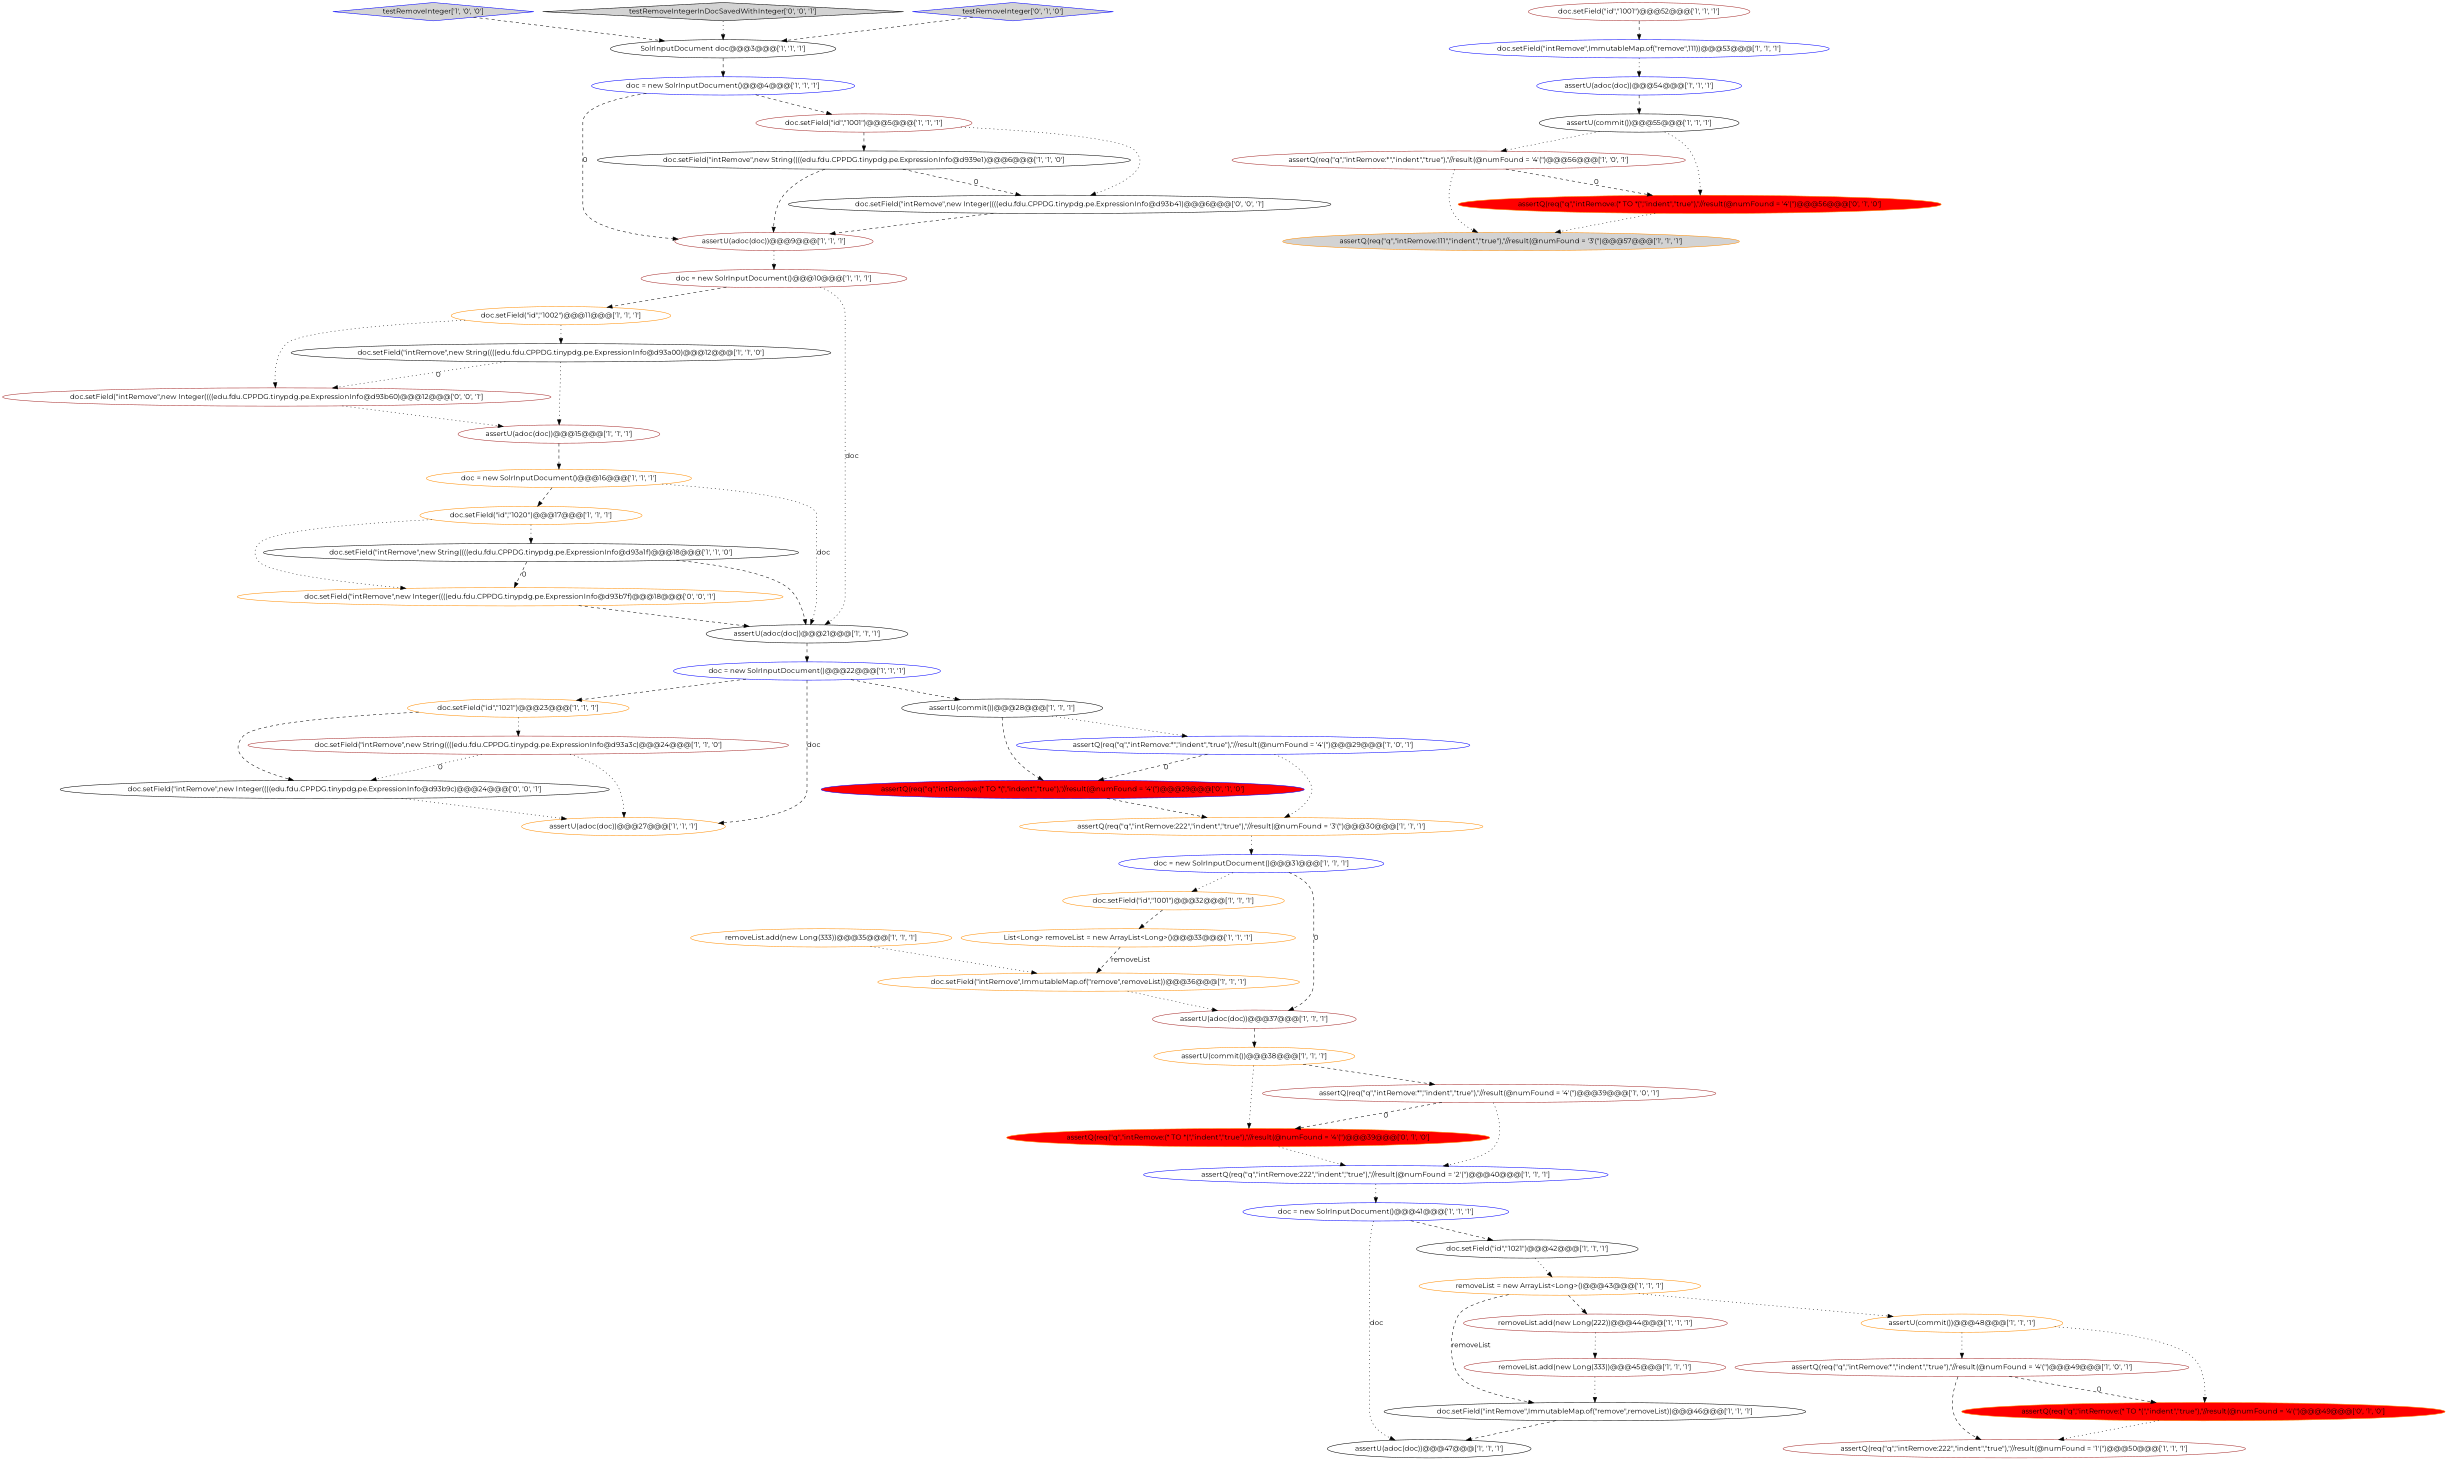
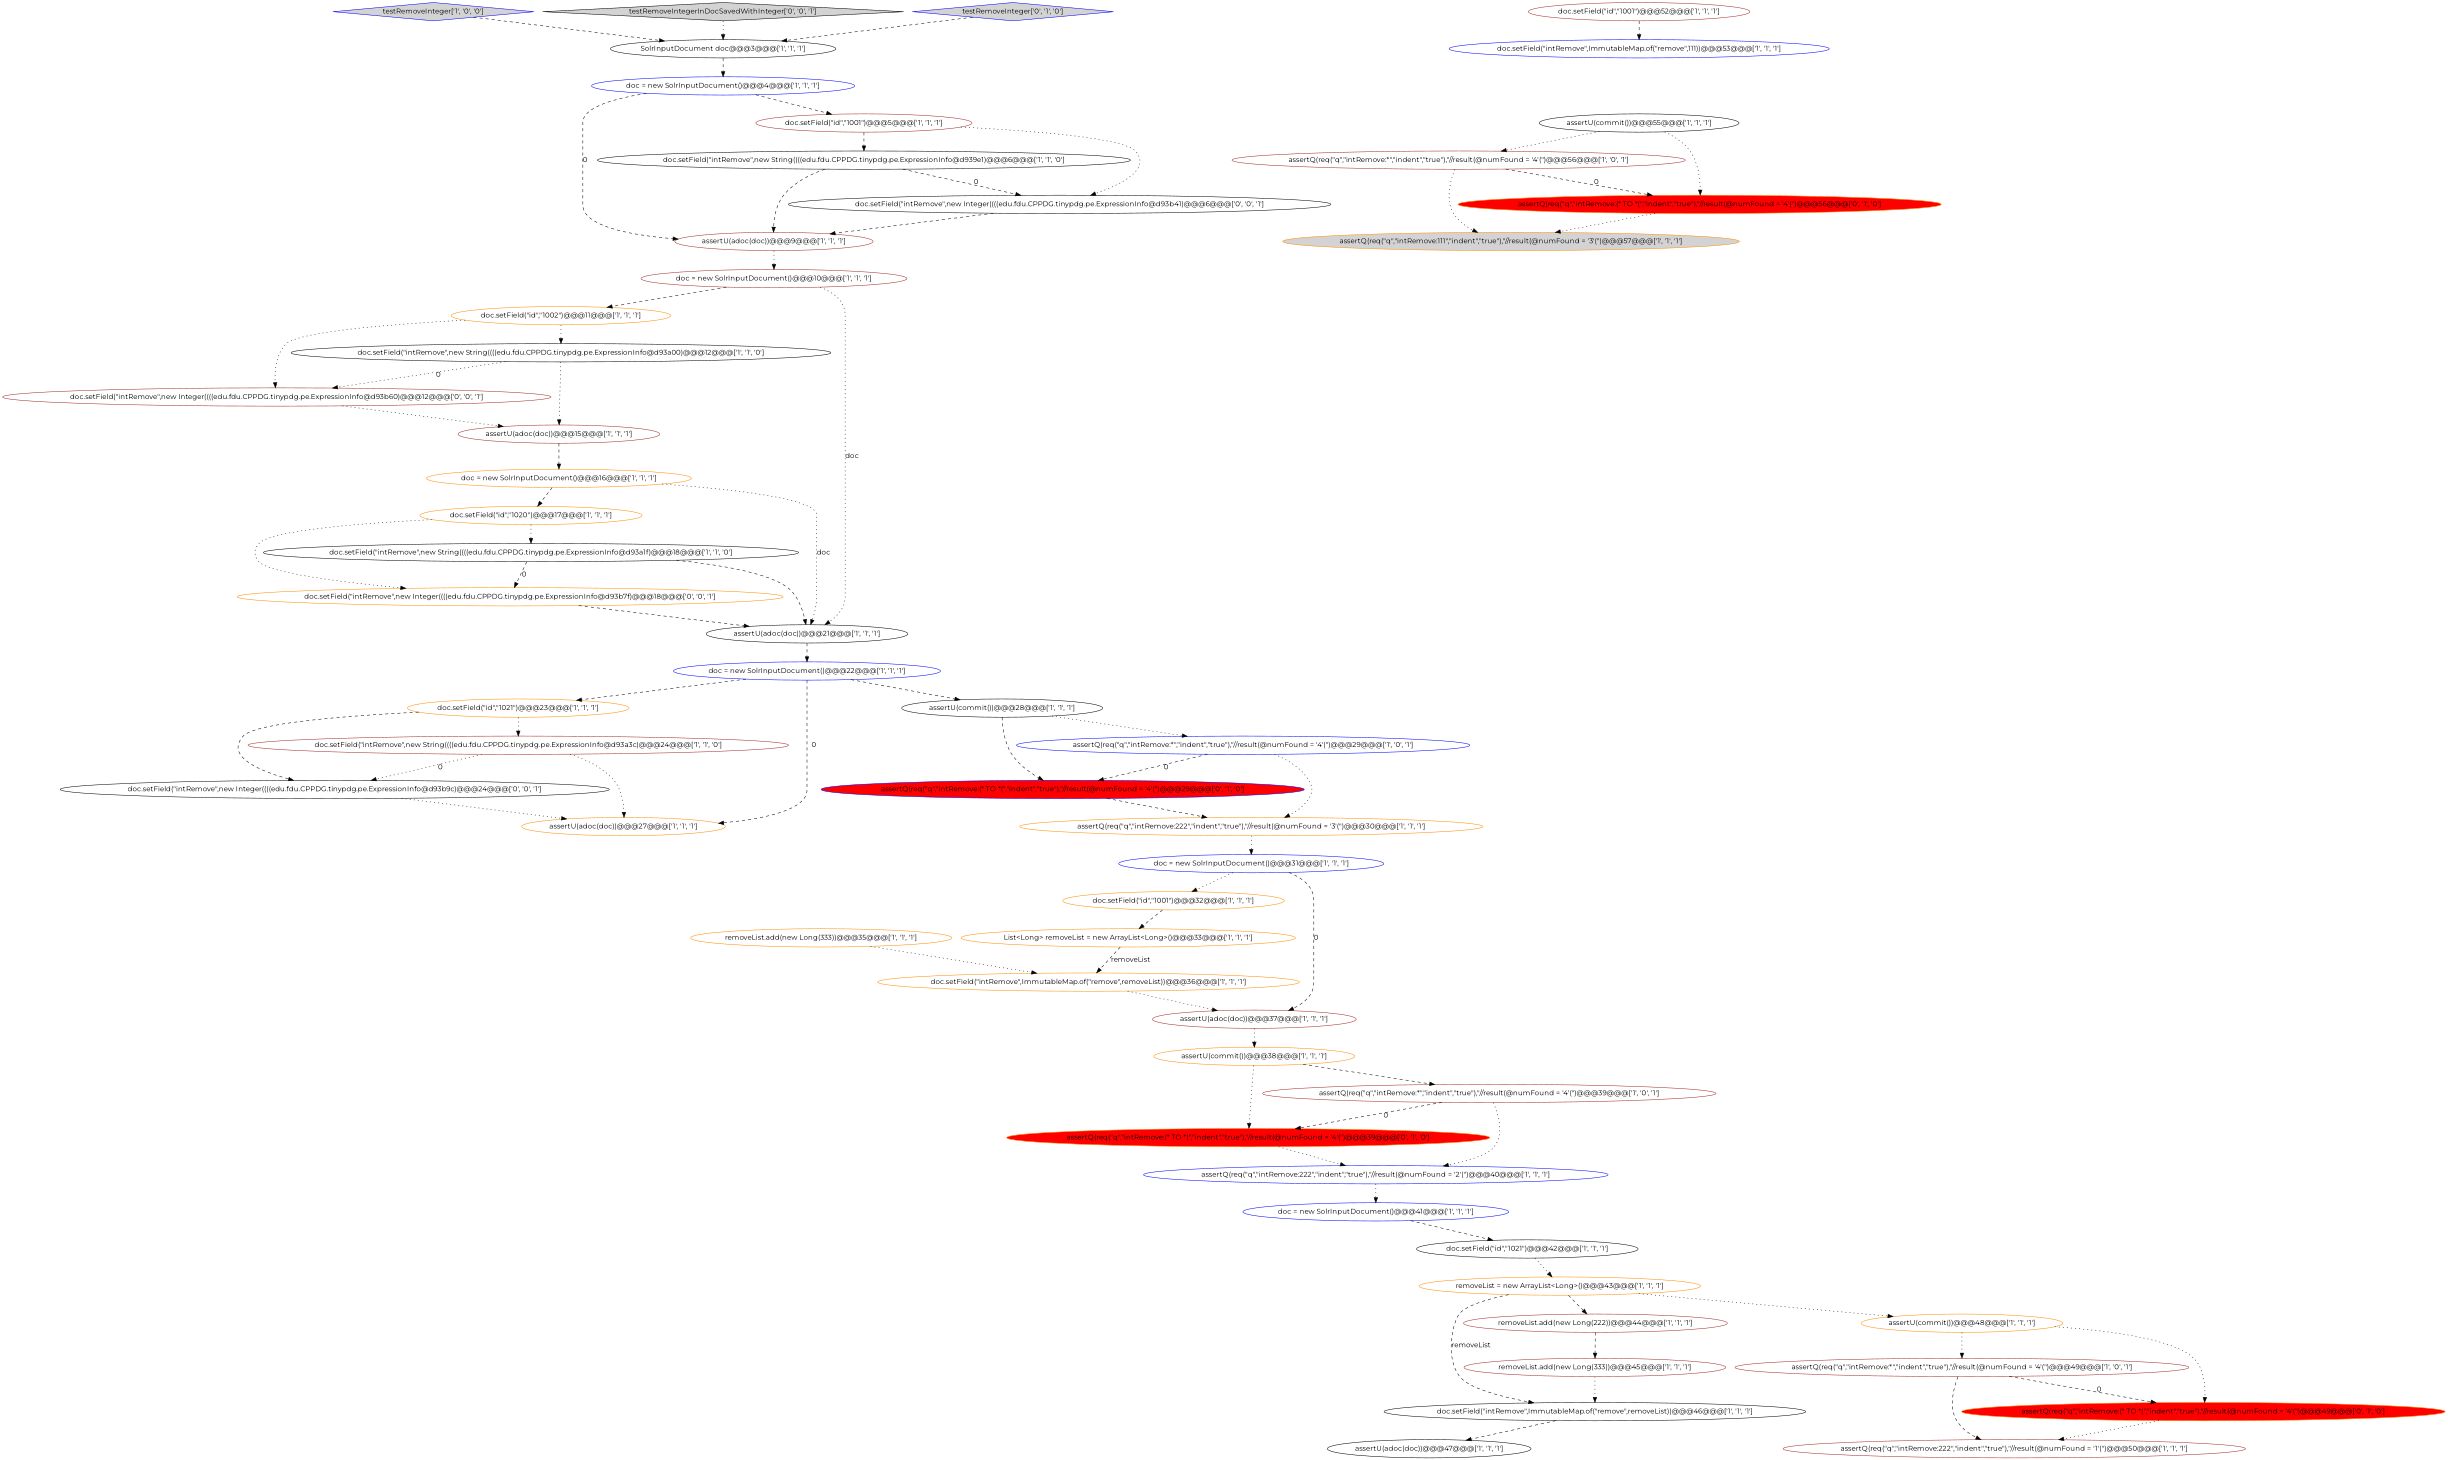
(1639, 86) -> none
(814, 745) -> (814, 745)
(1254, 1035) -> (1254, 1035)
(1370, 1334) -> none
(1595, 1343) -> (1595, 1343)
